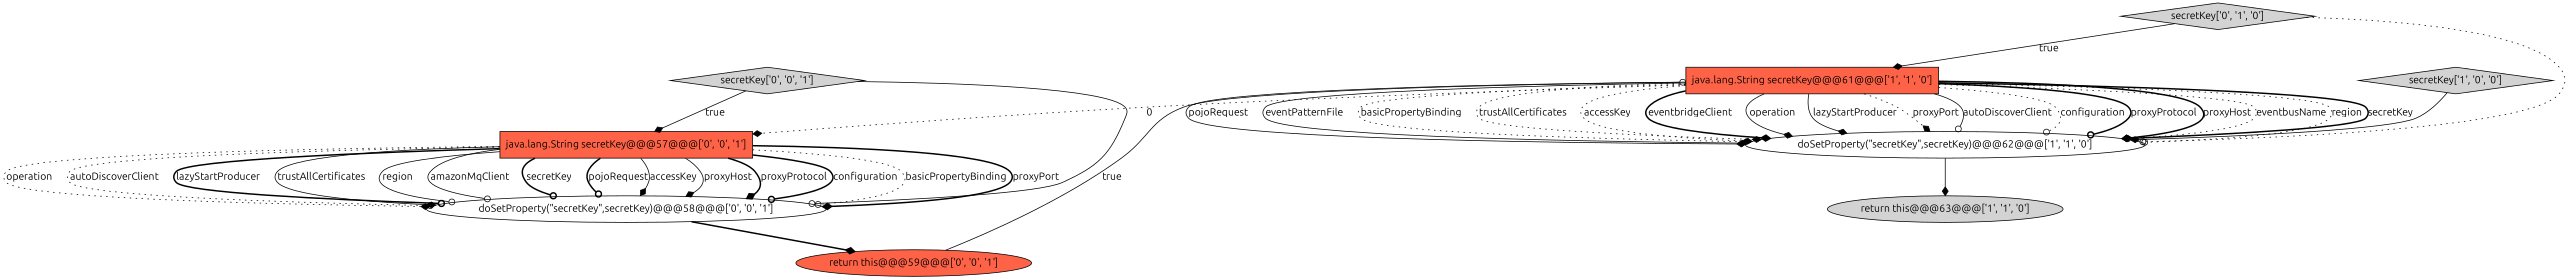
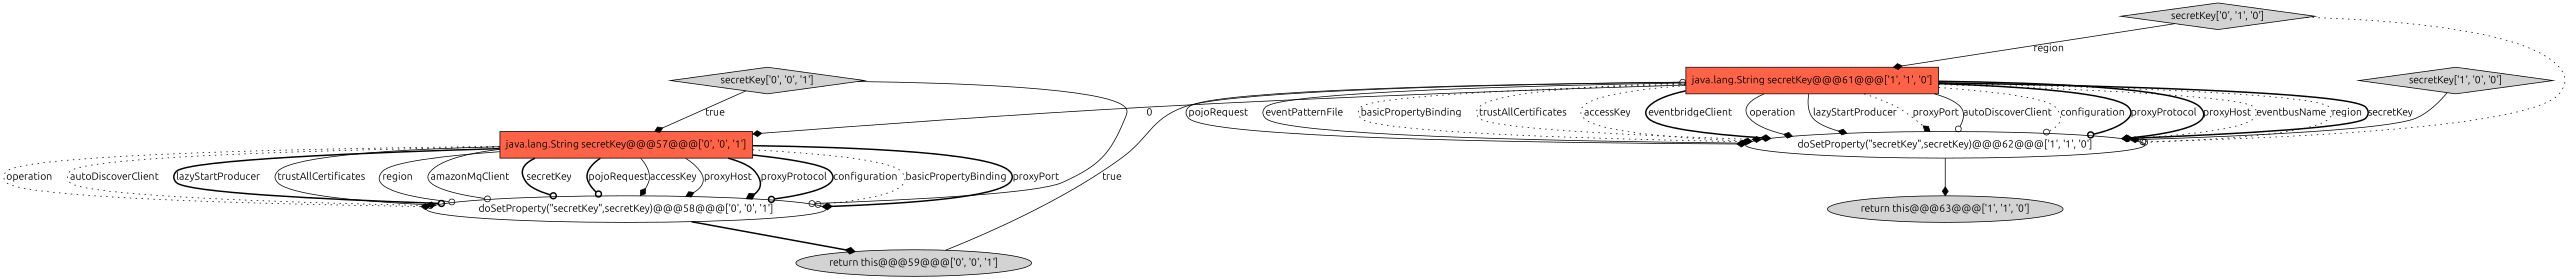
(2049, 48) -> (2049, 48)
(1247, 102) -> (1247, 102)
(914, 263) -> (914, 263)
